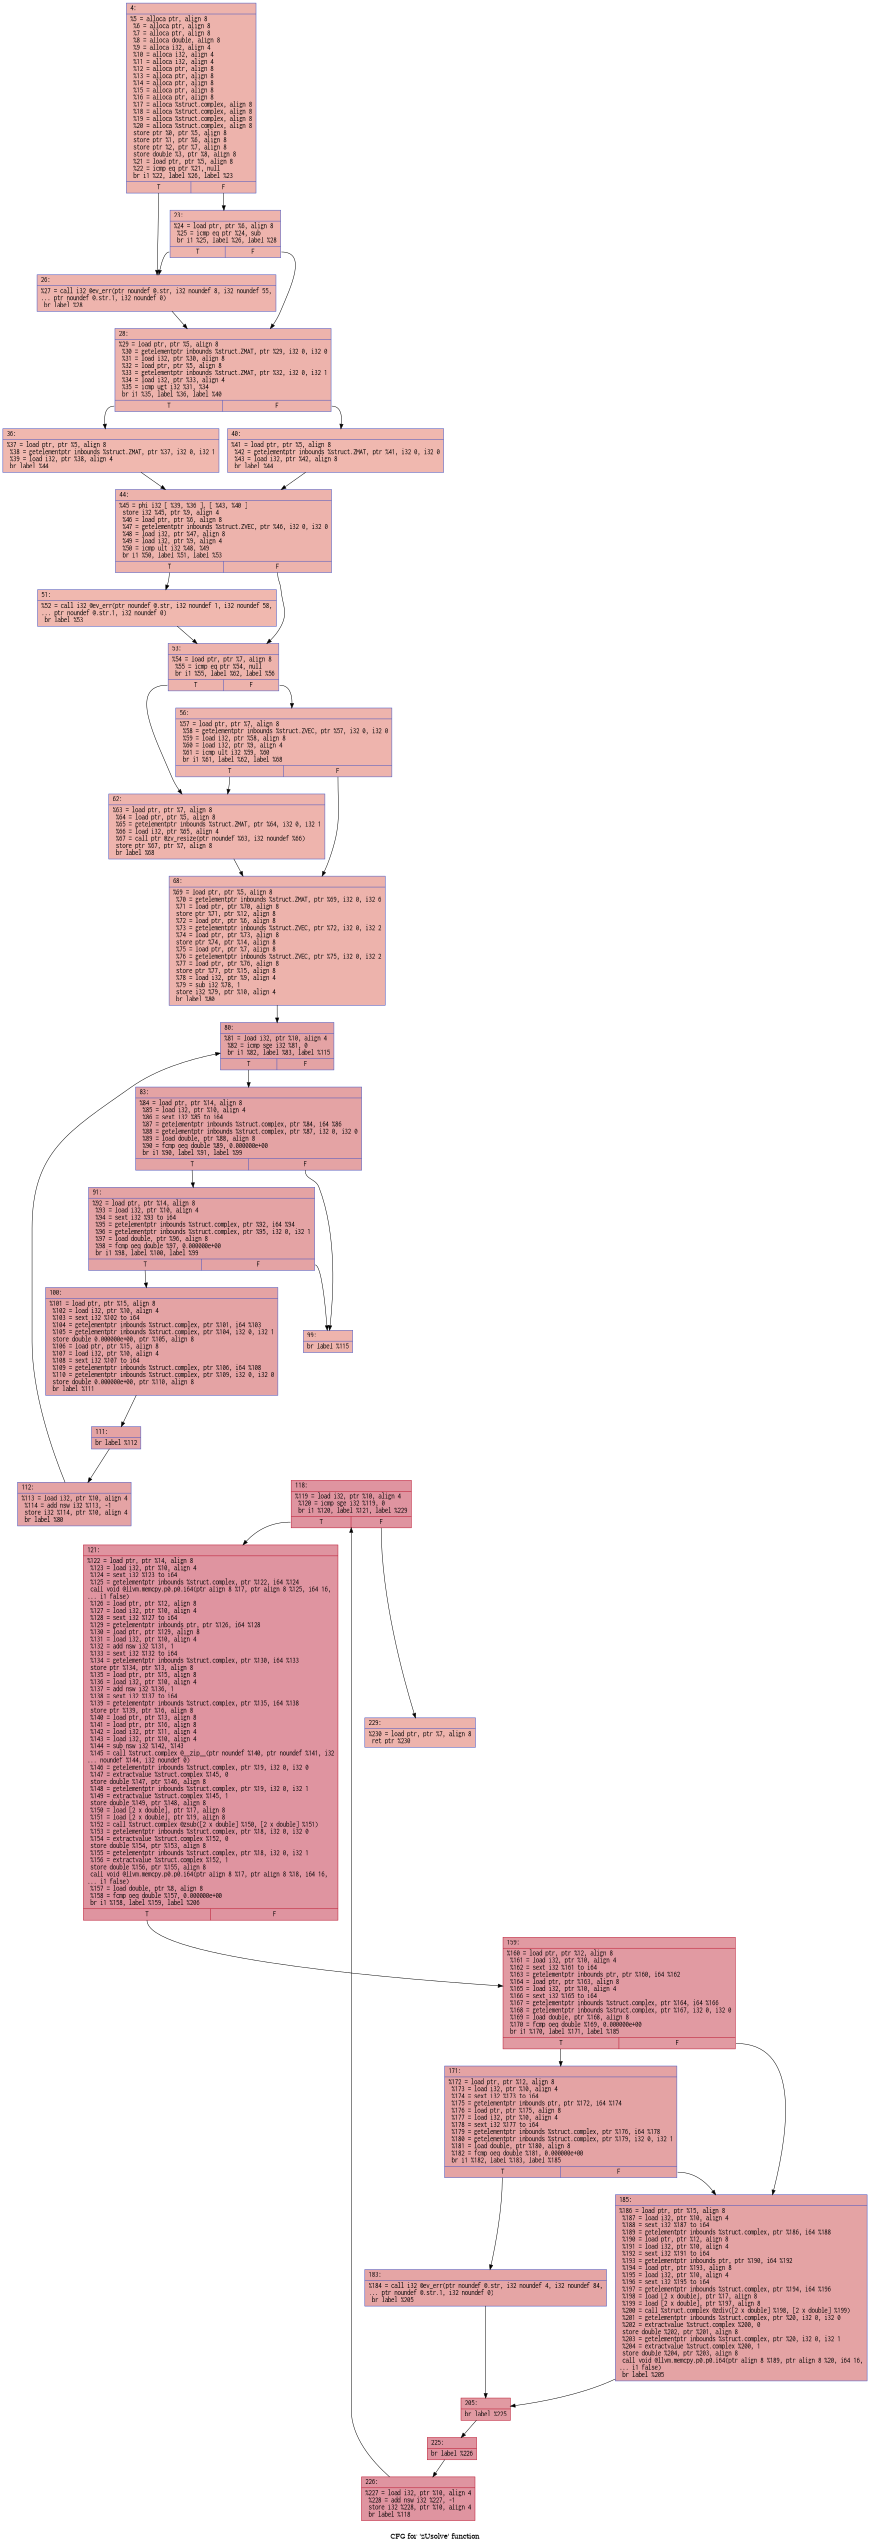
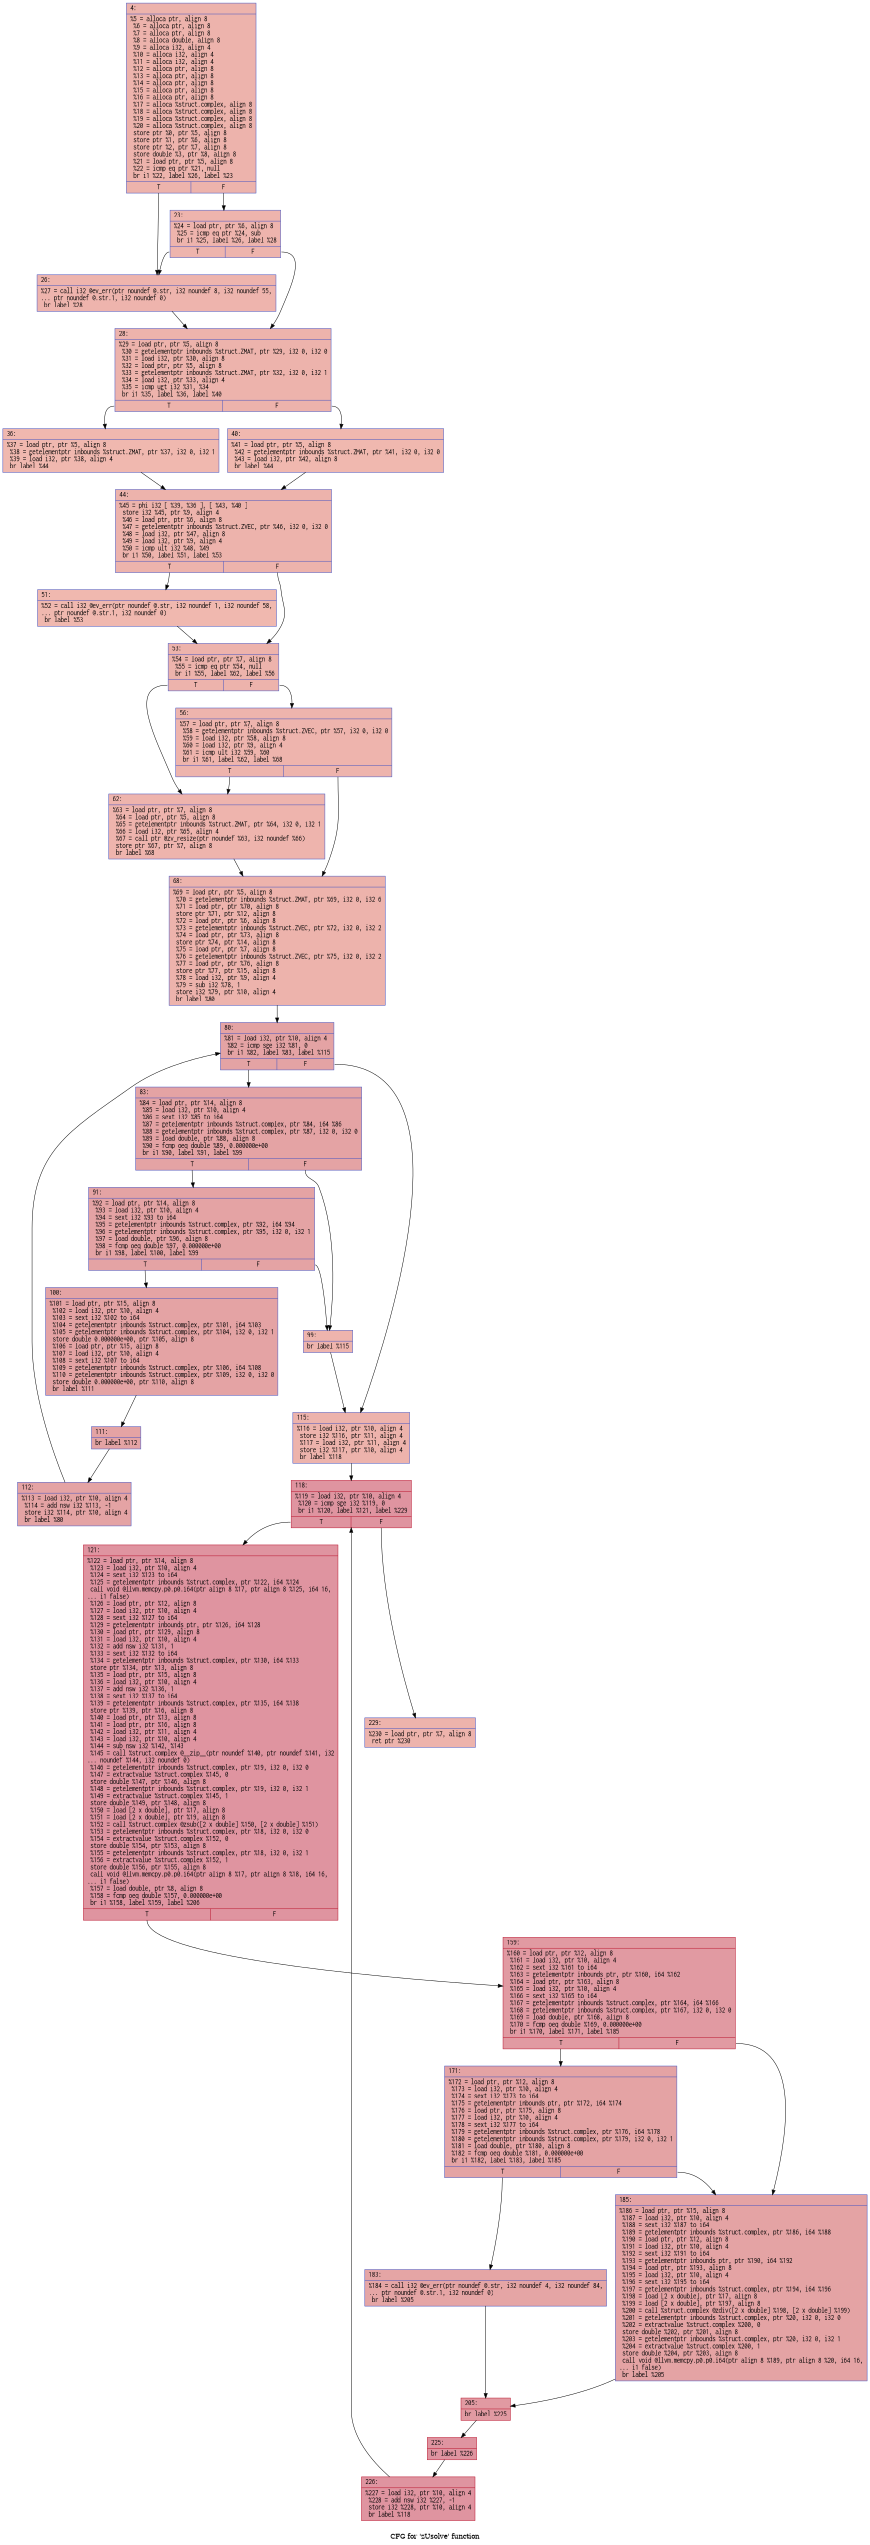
none -> (351, 1438)
